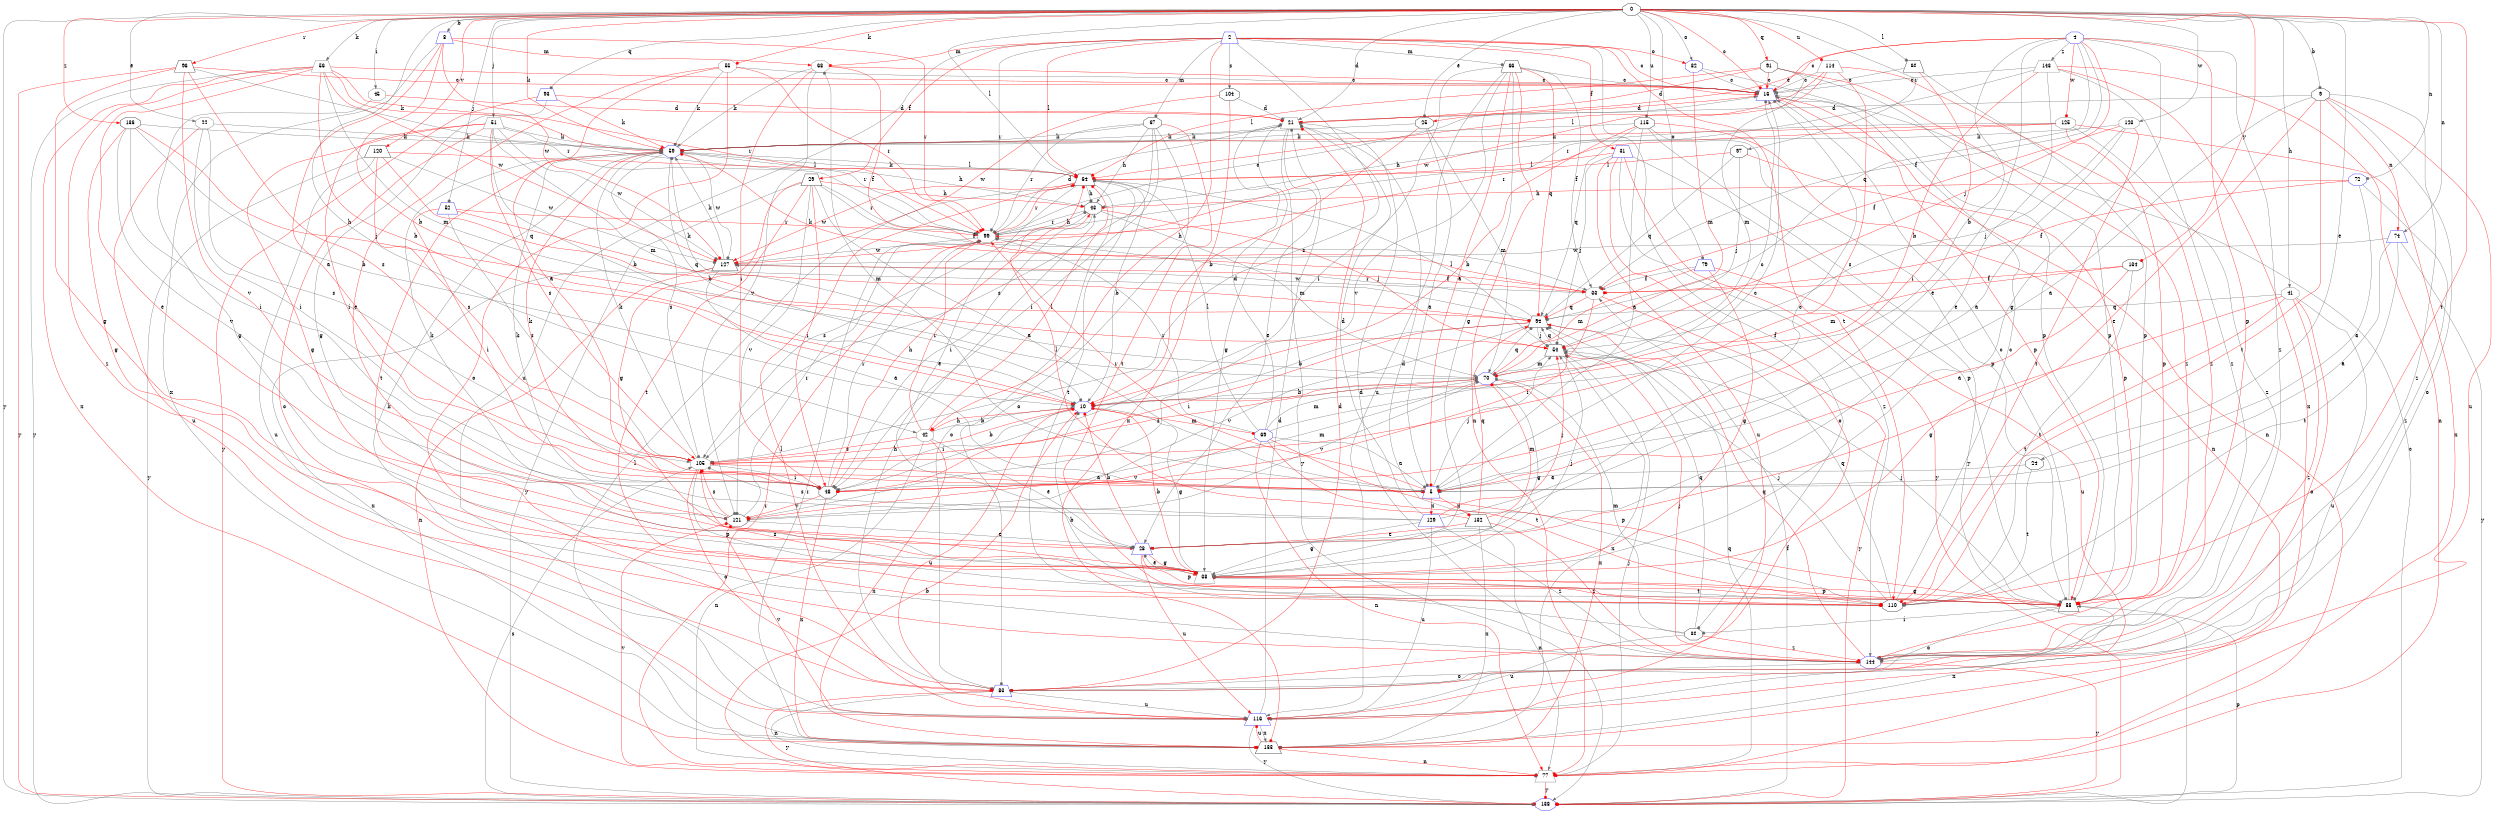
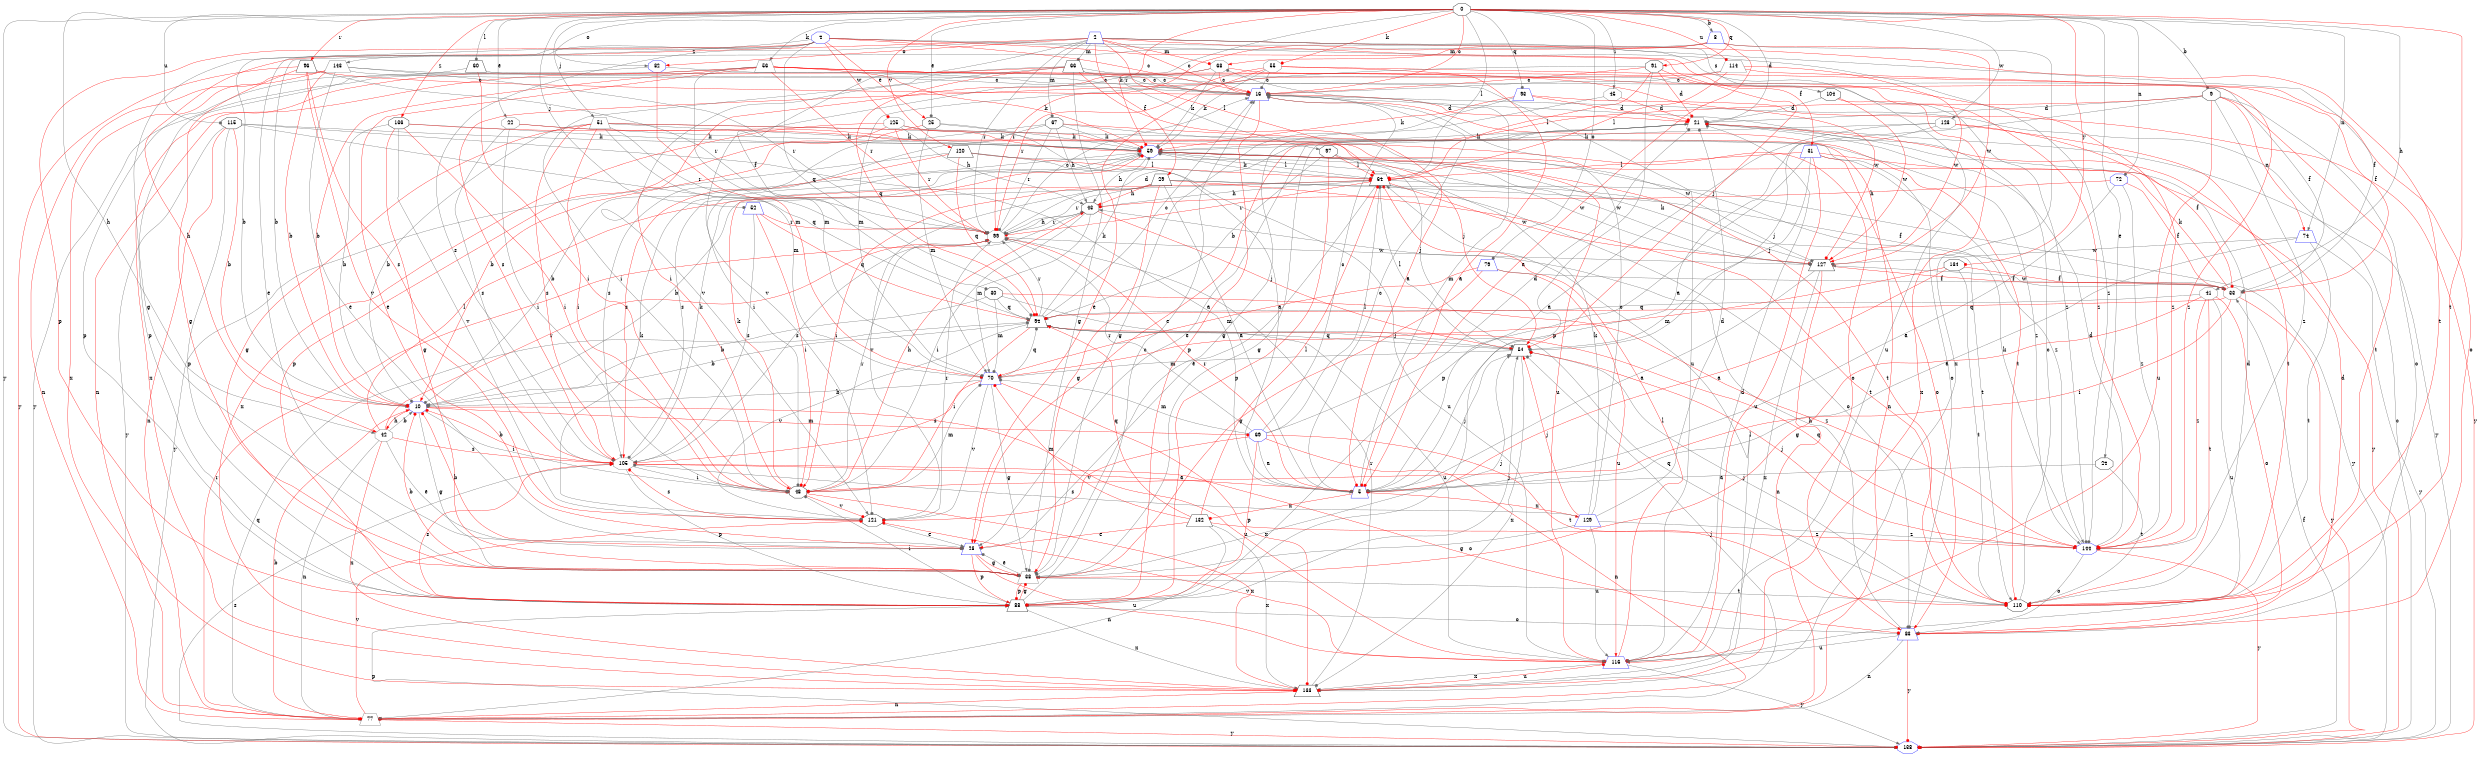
none -> (1158, 211)
(1650, 237) -> (1233, 237)
(623, 291) -> (745, 55)
(1486, 379) -> (991, 379)
(407, 407) -> (575, 336)
(1882, 620) -> (907, 554)
